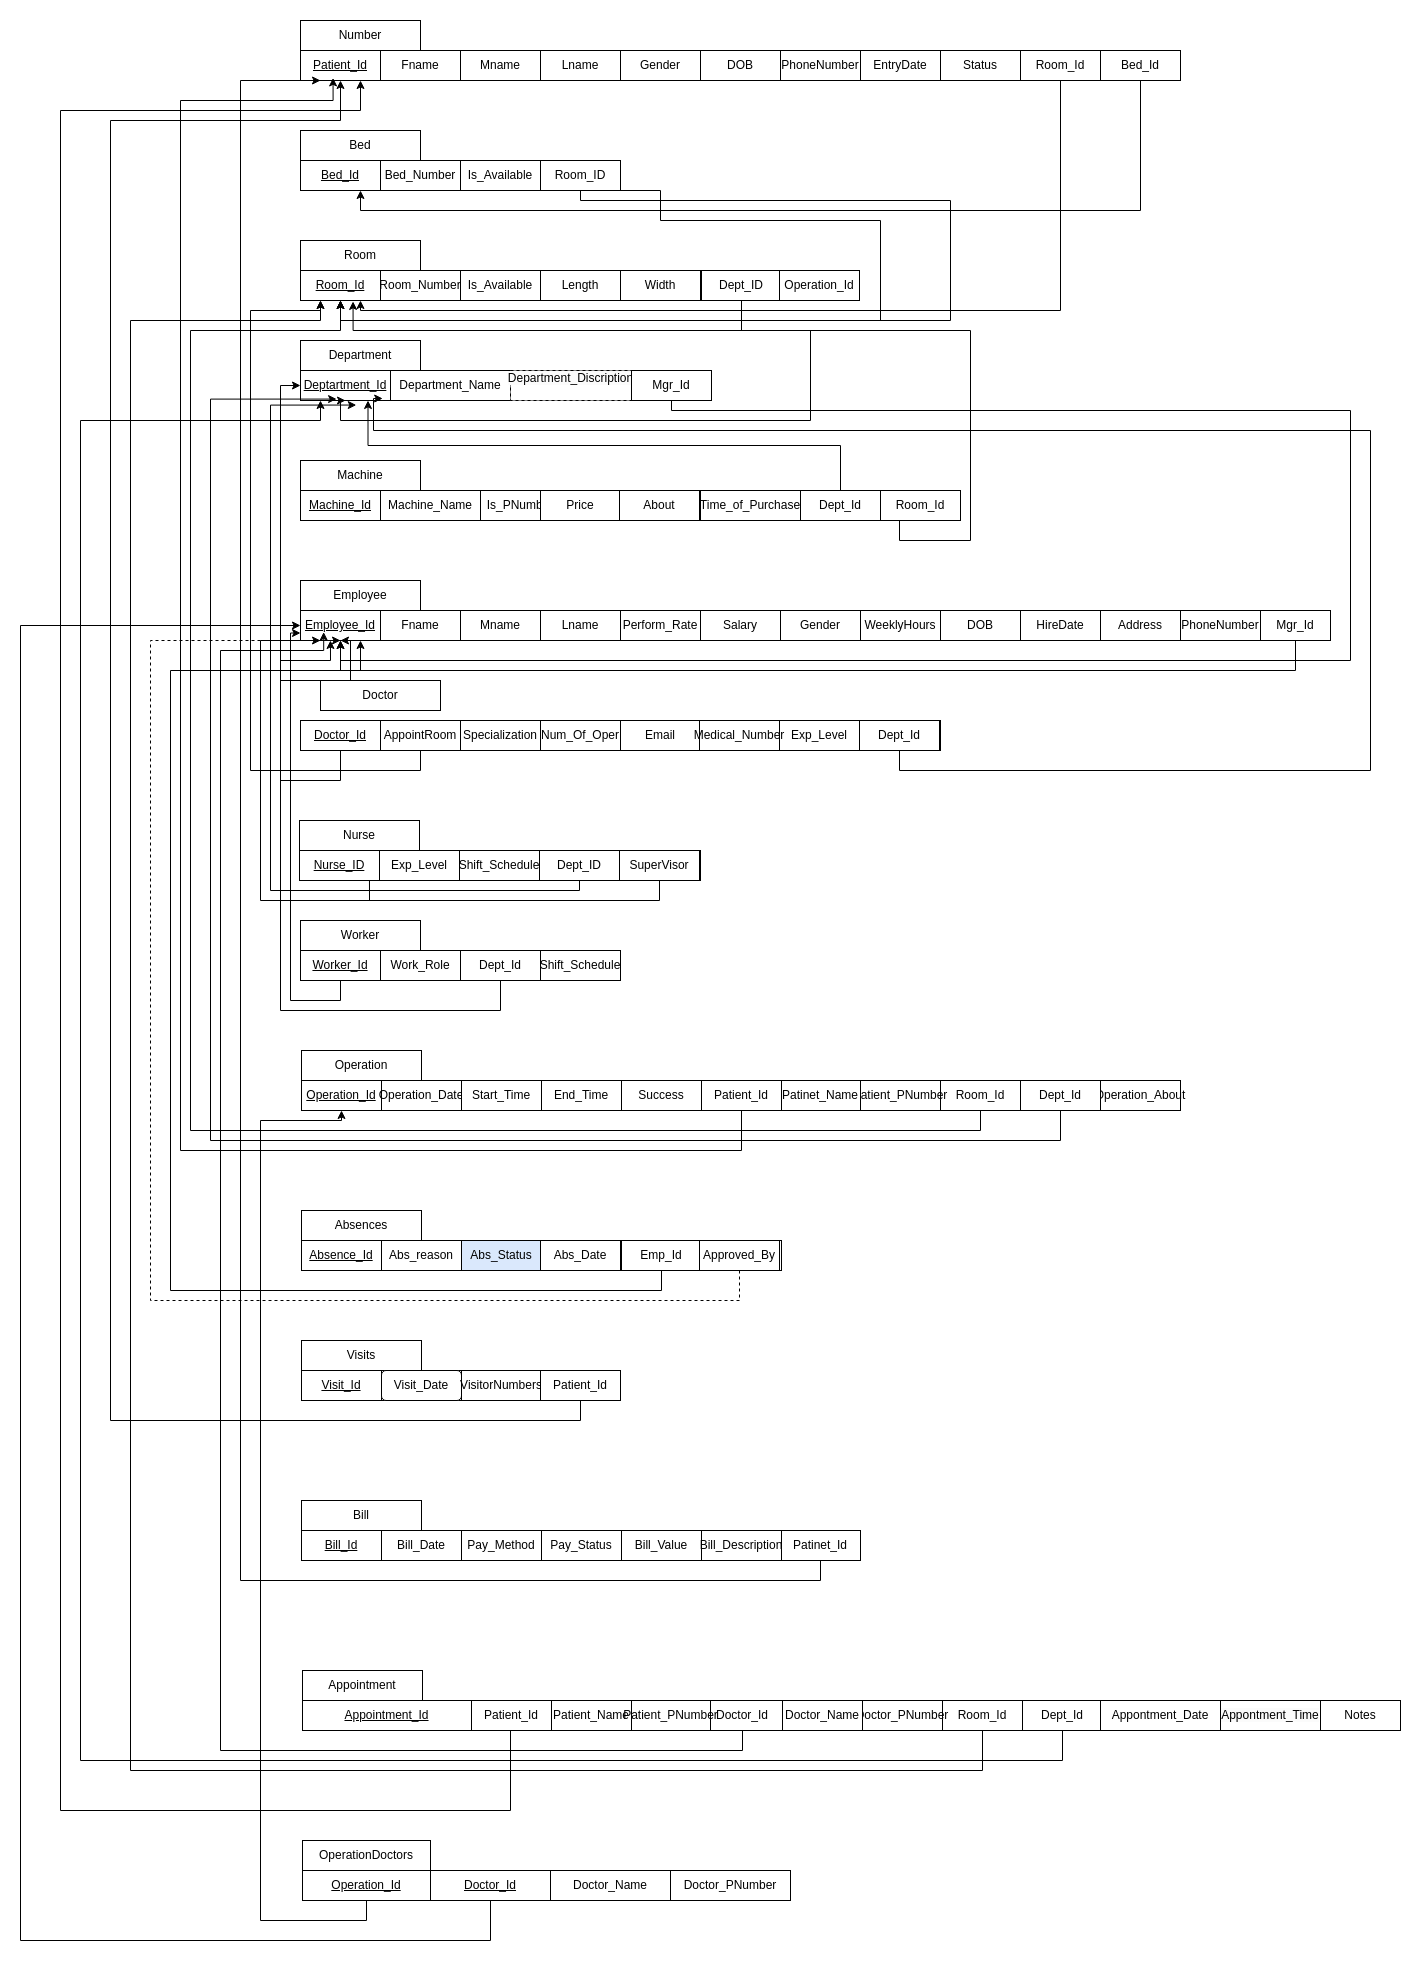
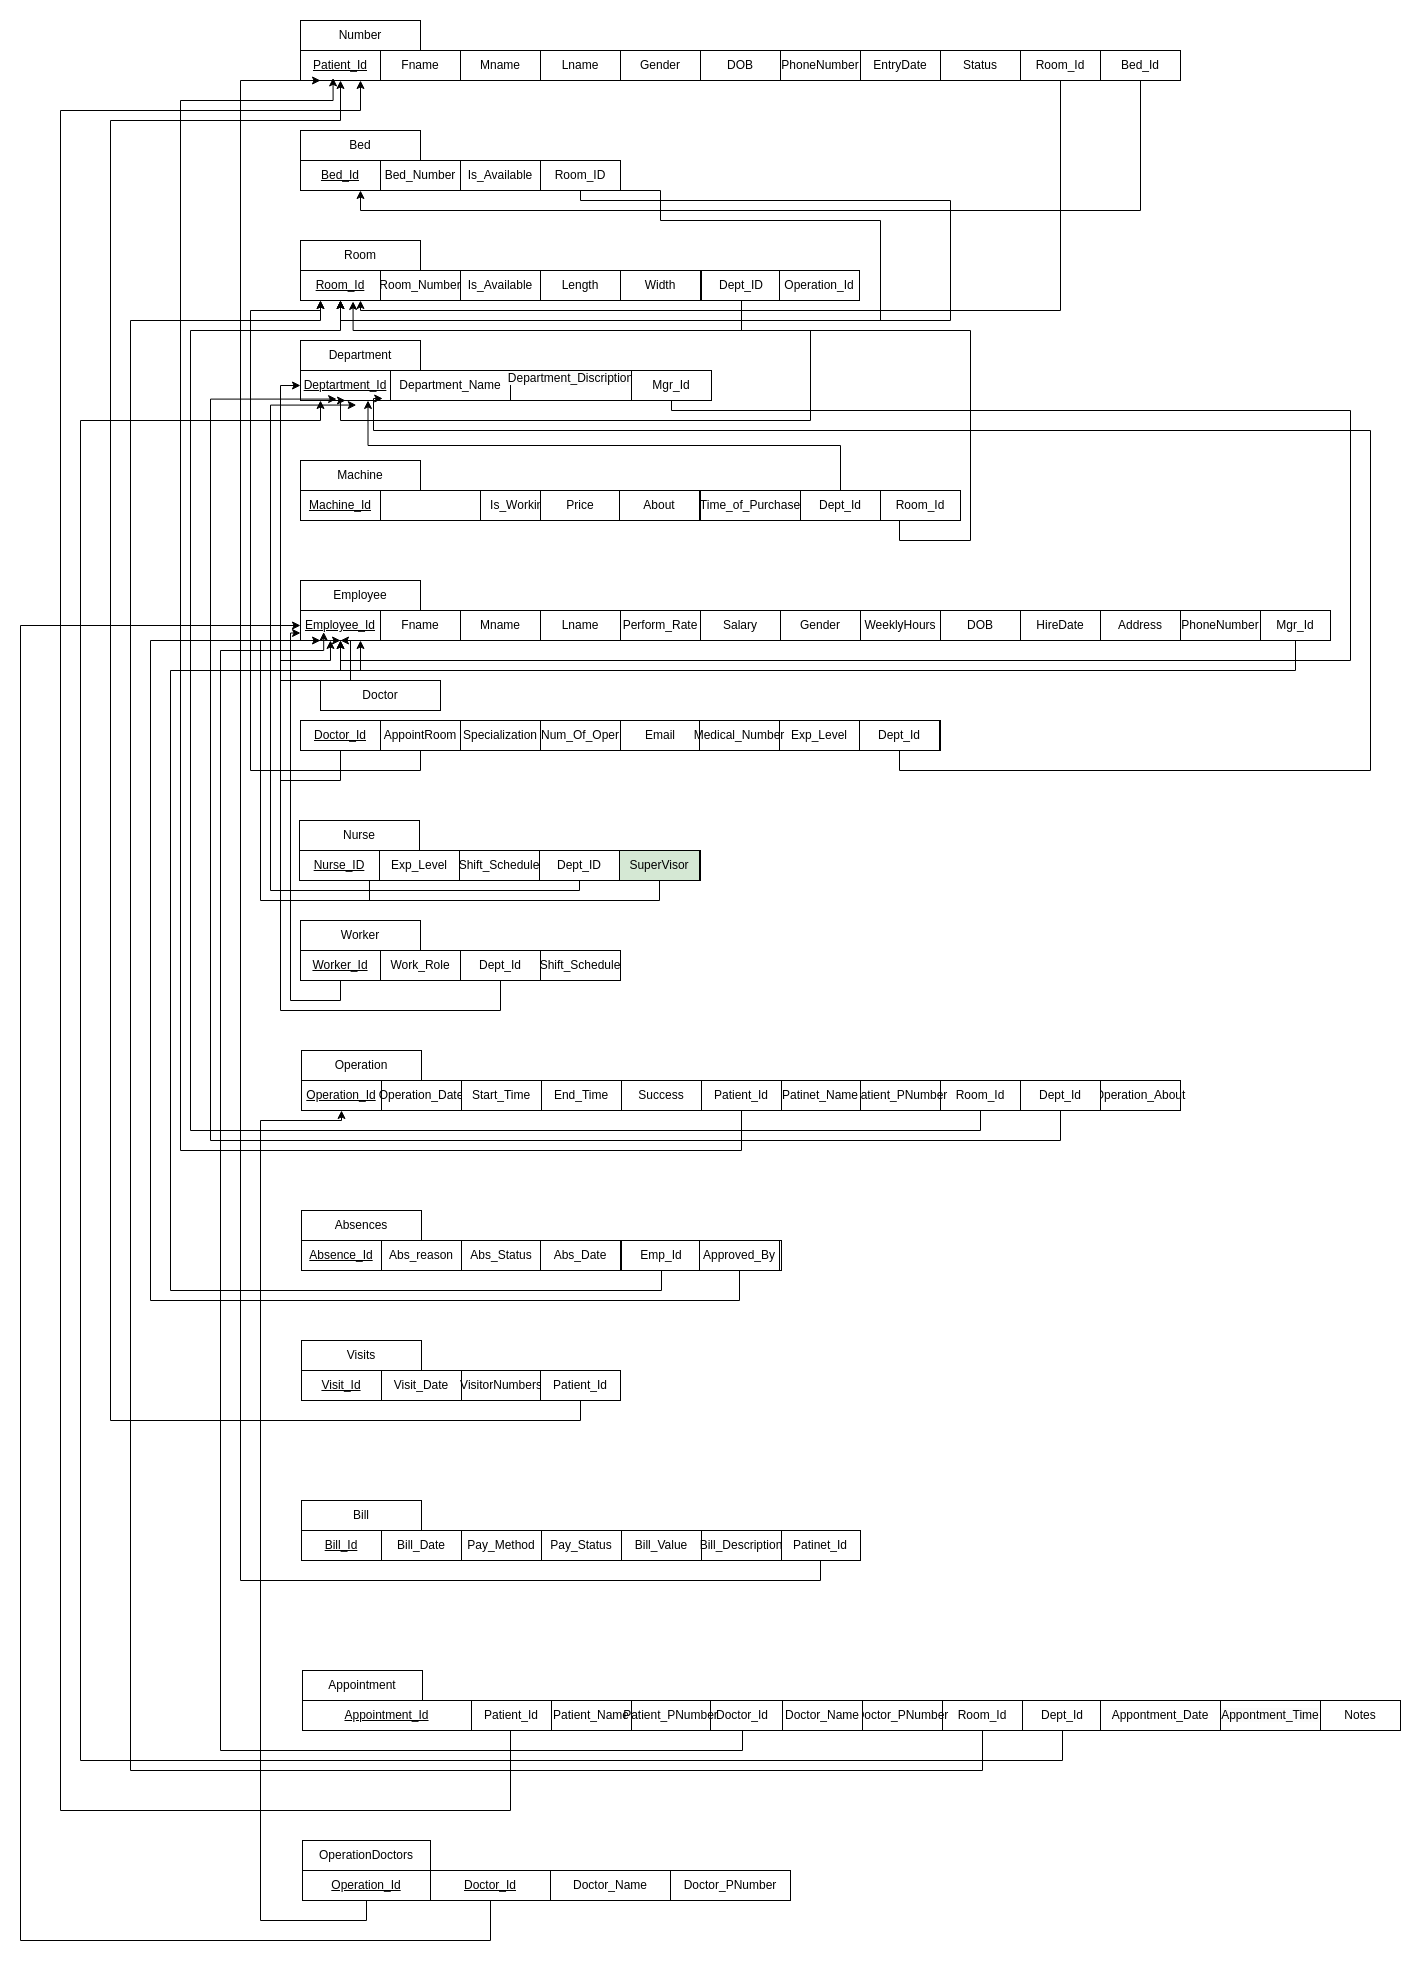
(571, 386) -> (571, 386)
(431, 506) -> none
(521, 506) -> (521, 506)
(660, 866) -> (660, 866)
(151, 1227) -> (151, 1227)
(502, 1256) -> (502, 1256)
(422, 1386) -> (422, 1386)
